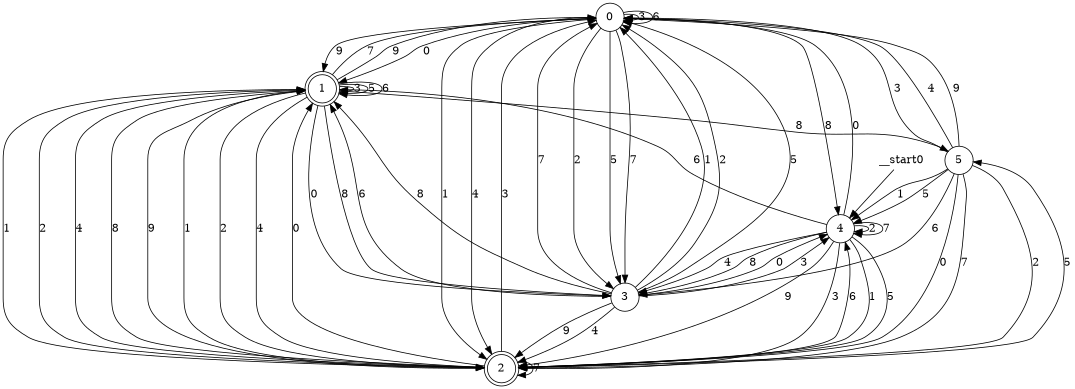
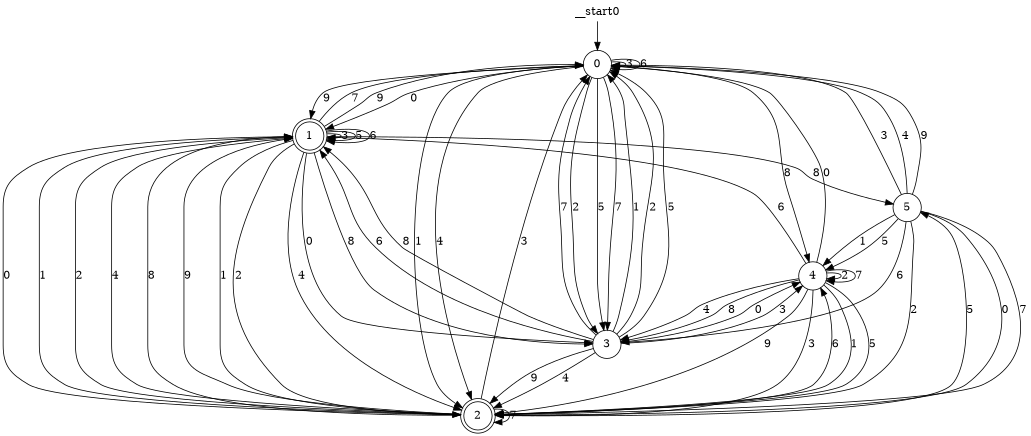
(875, 191) -> (597, 32)
